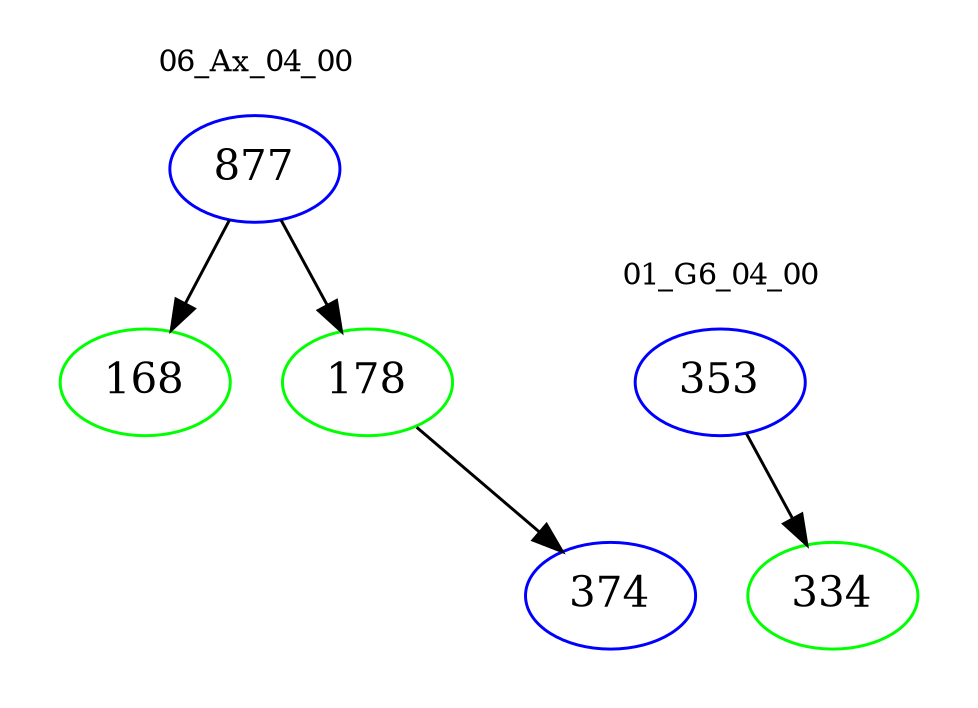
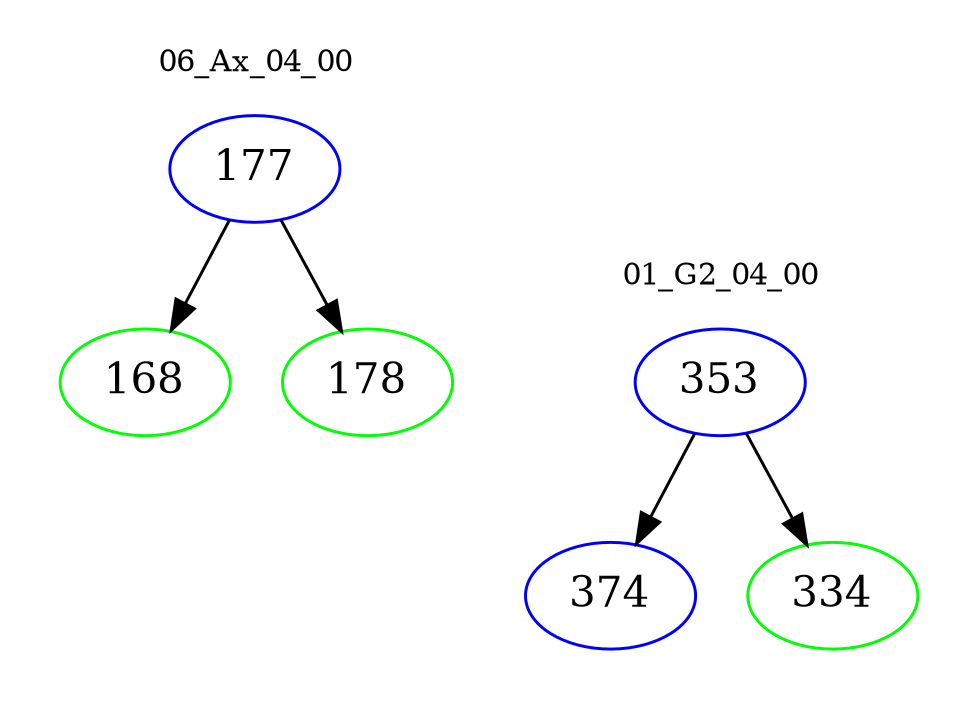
(255, 169) -> (255, 169)
(722, 277) -> (722, 277)
(478, 480) -> (673, 475)
